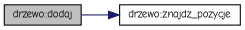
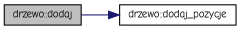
(180, 15) -> (178, 15)
